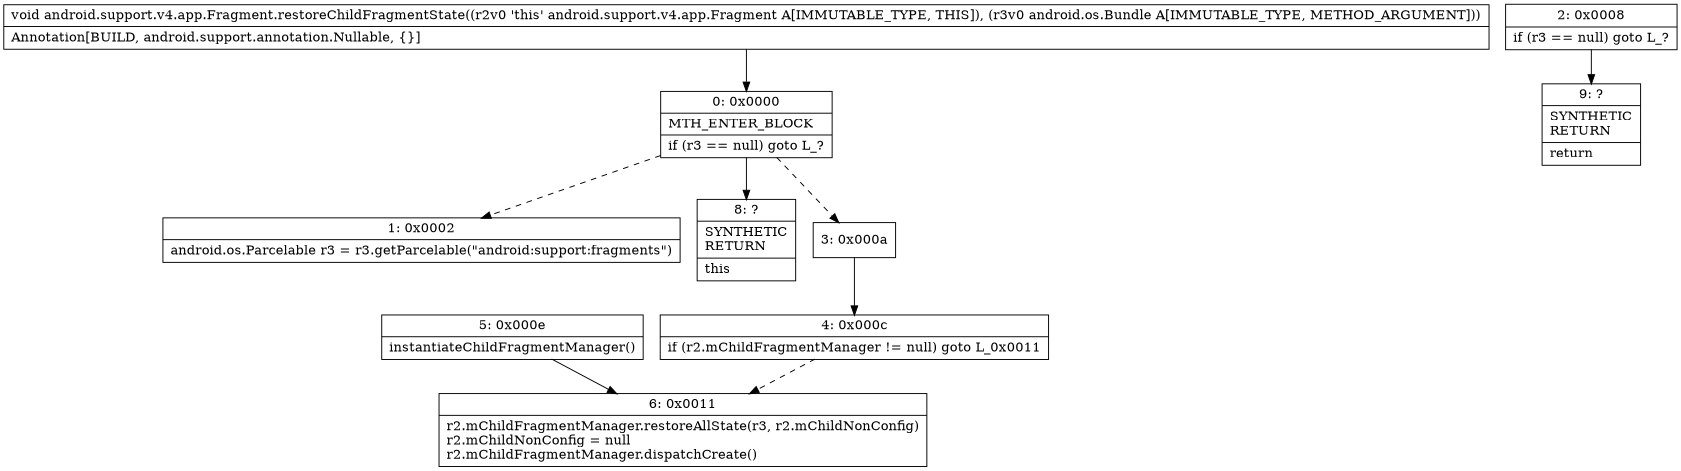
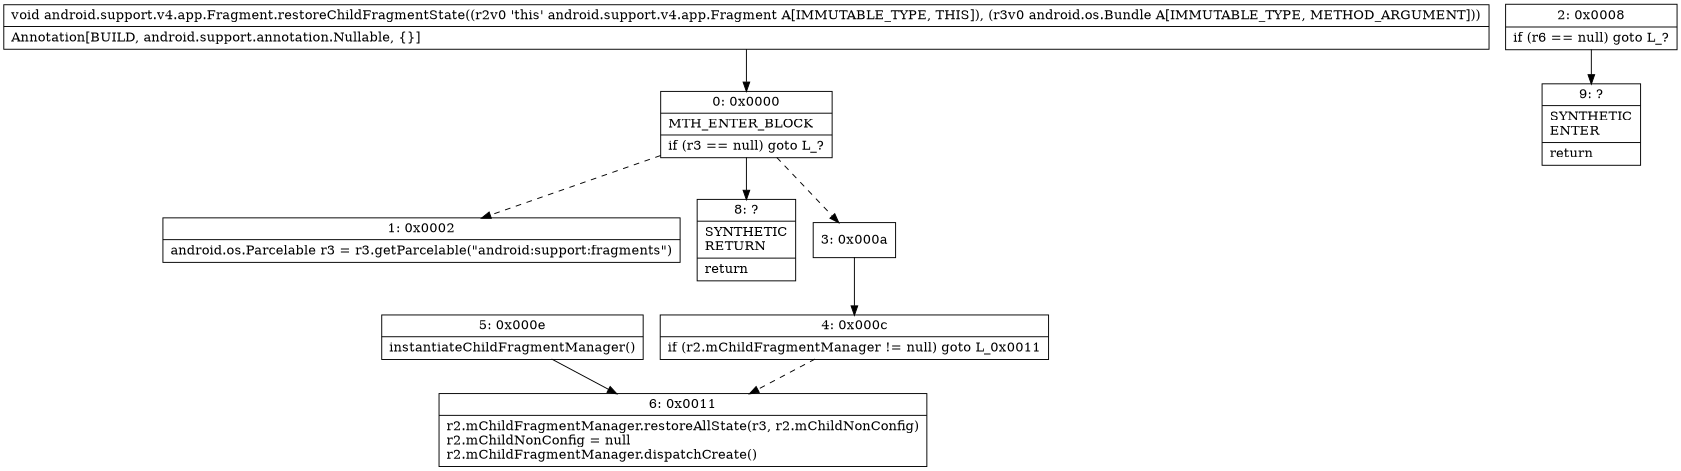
(1591, 38) -> (1591, 38)
(1580, 131) -> (1575, 131)
(718, 269) -> (727, 269)
